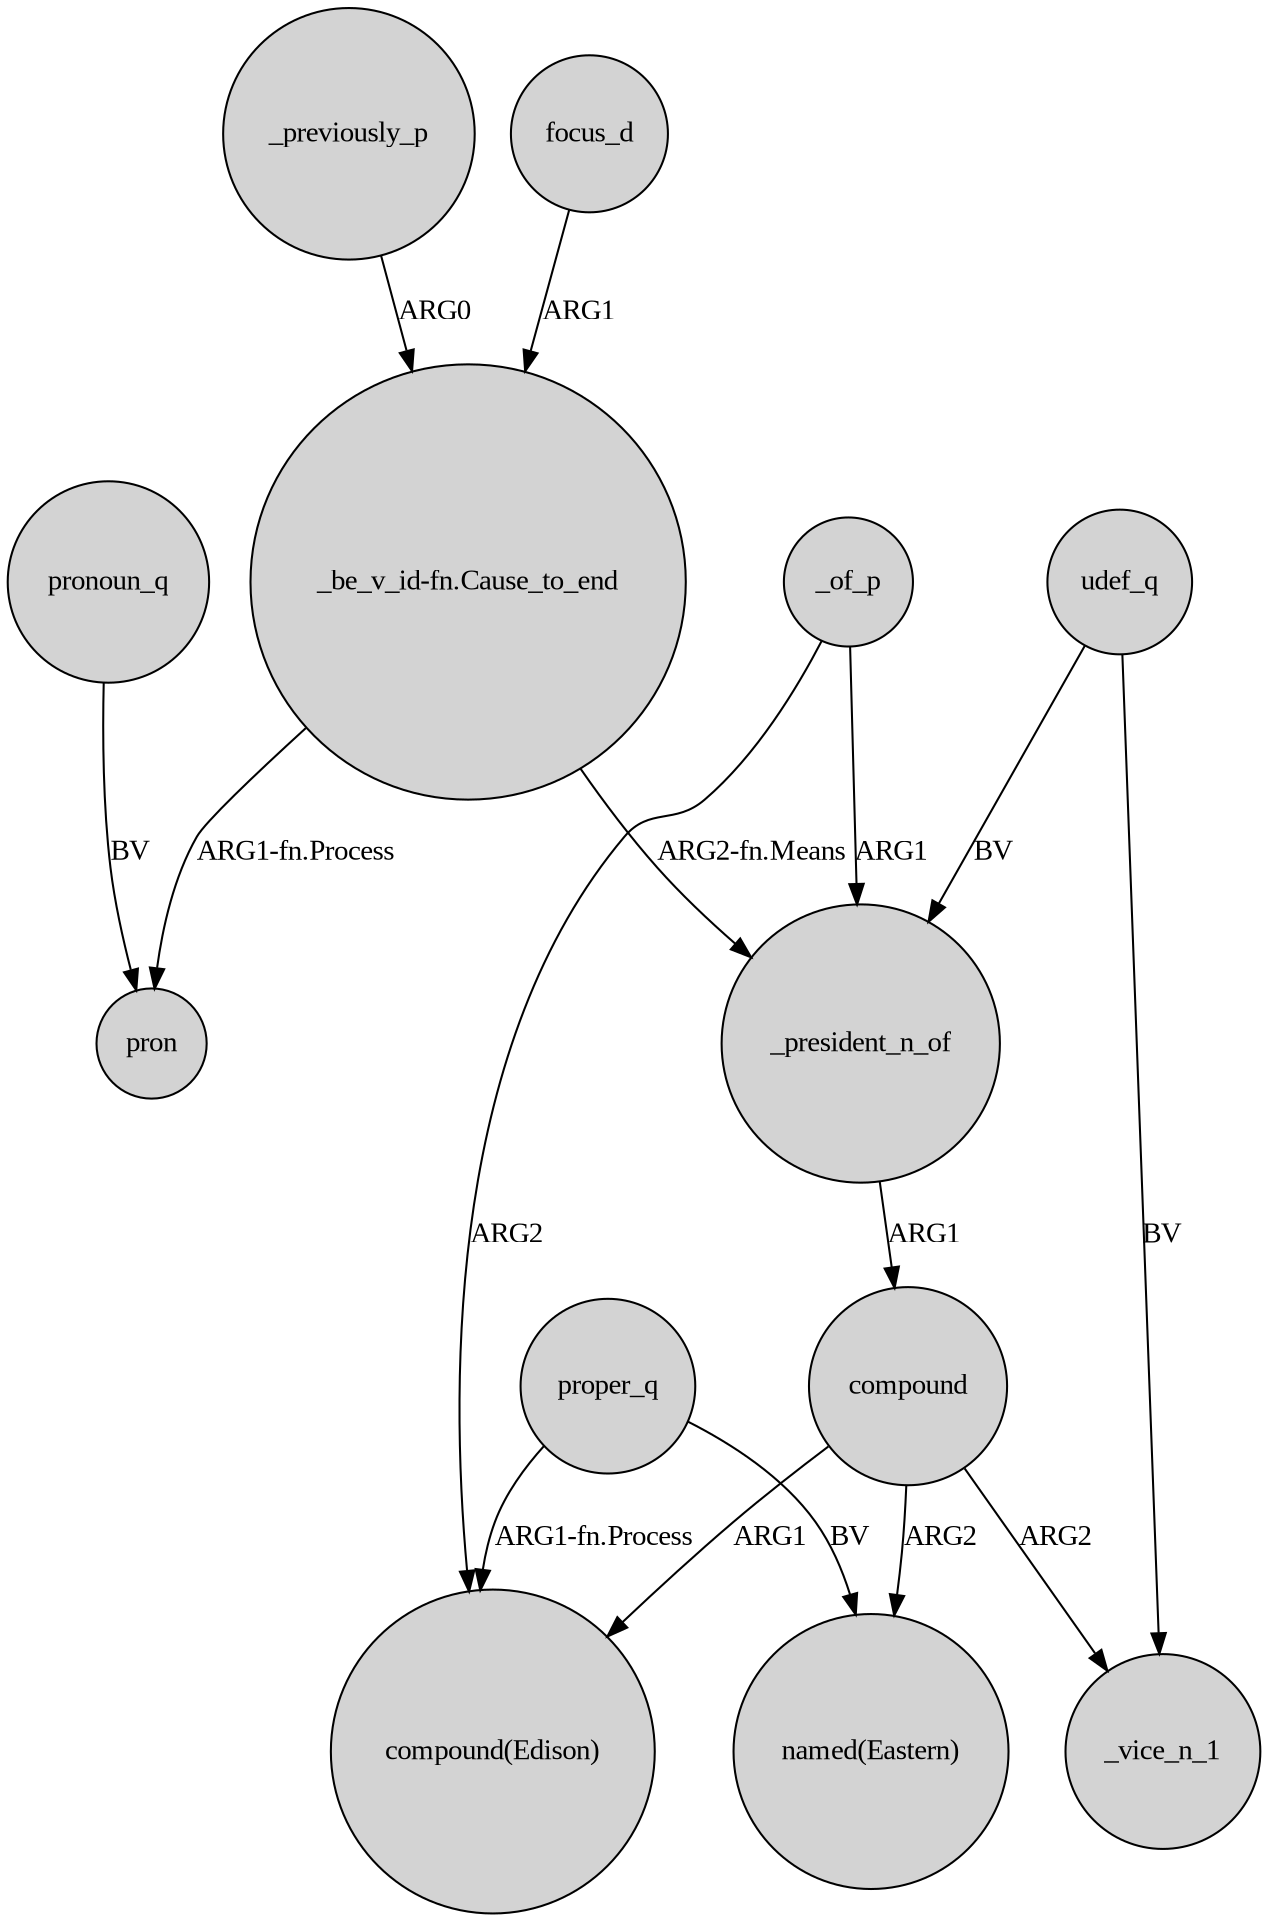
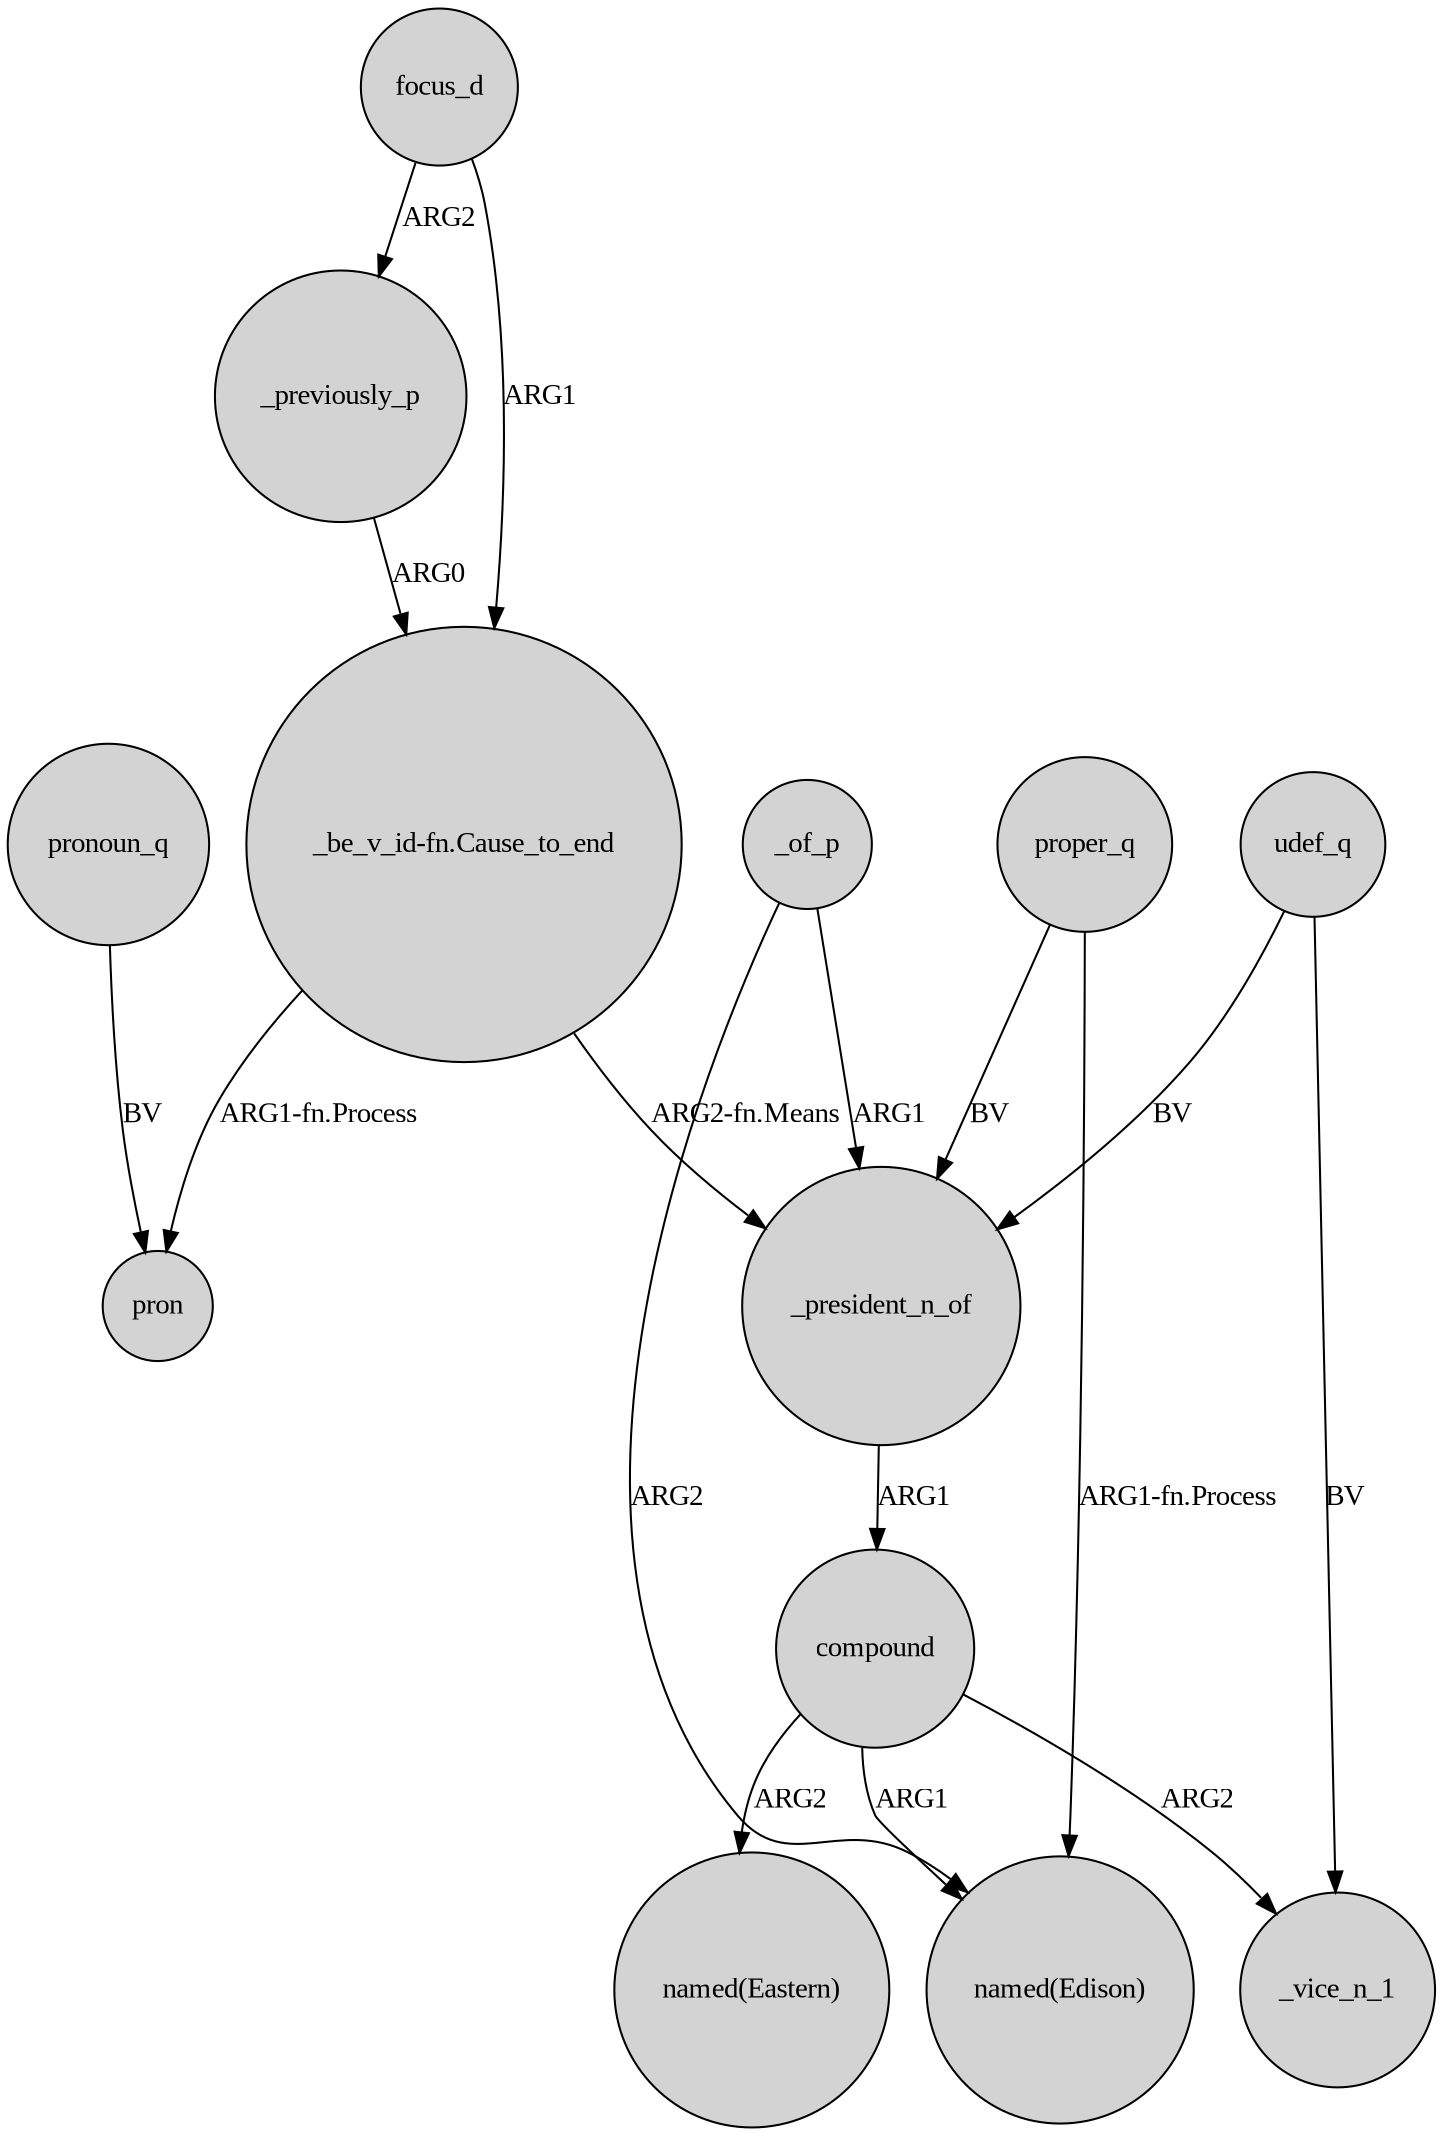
none -> (400, 210)
(793, 1495) -> (998, 1042)
(493, 1752) -> (1060, 1990)
